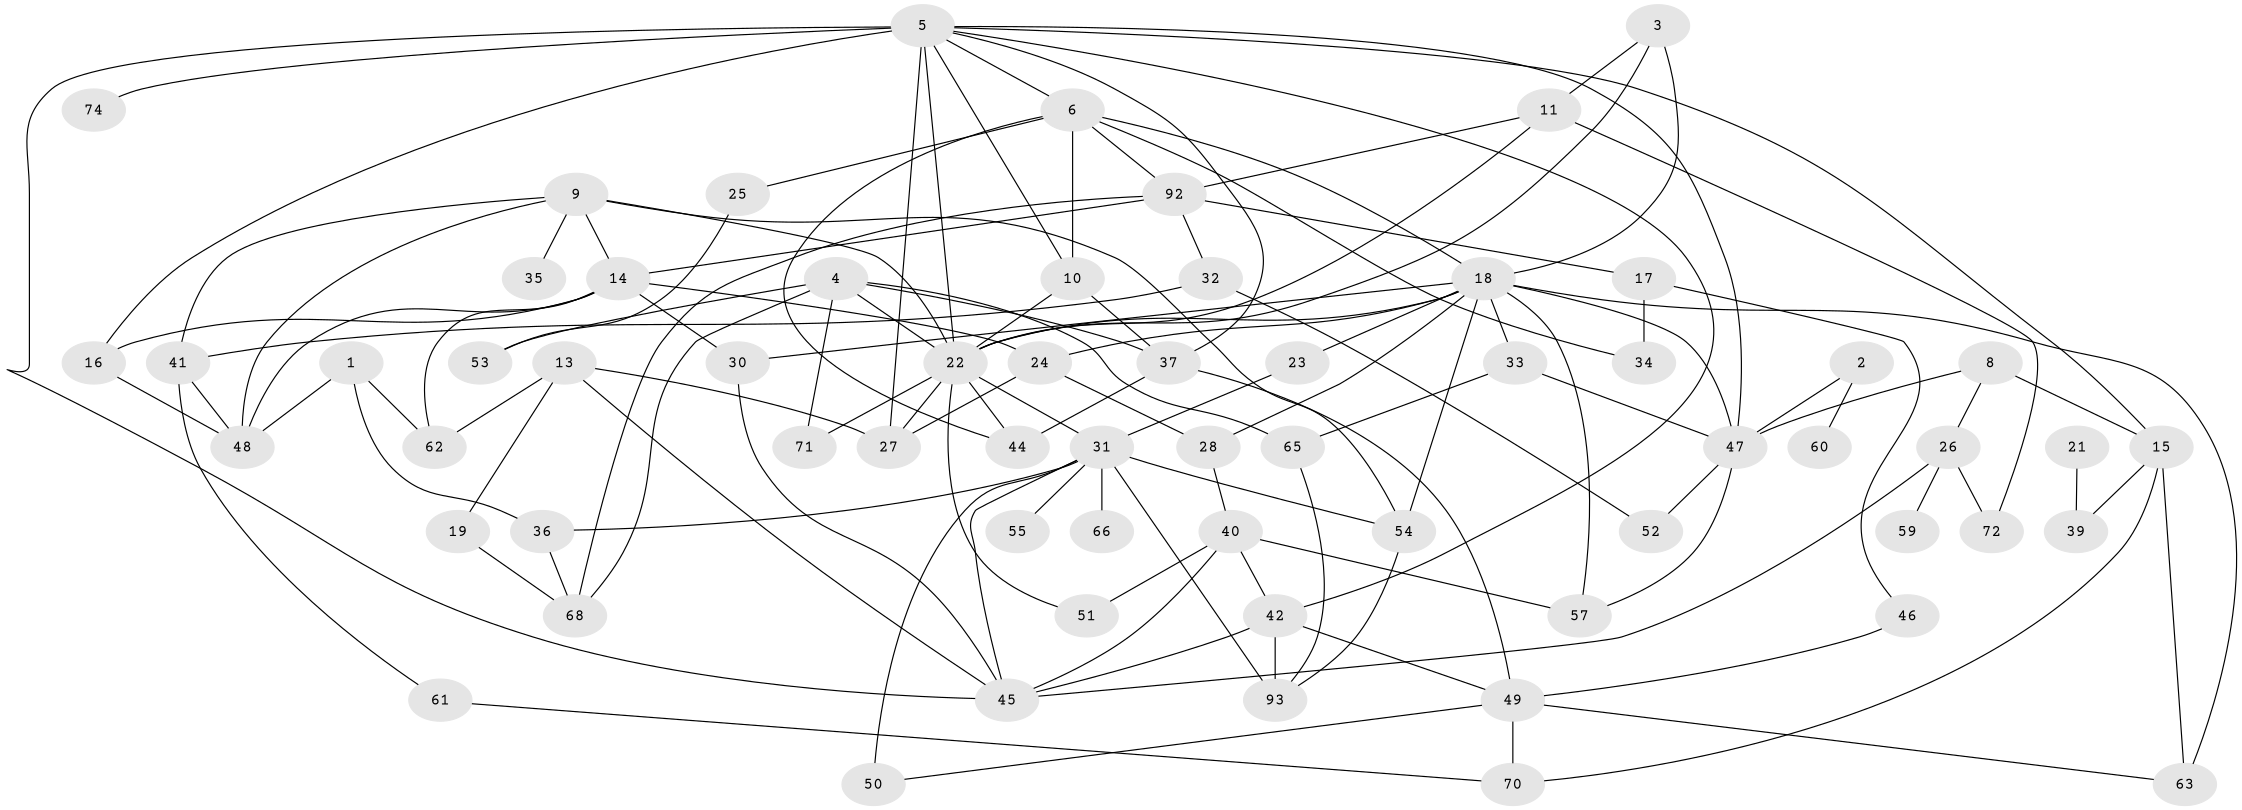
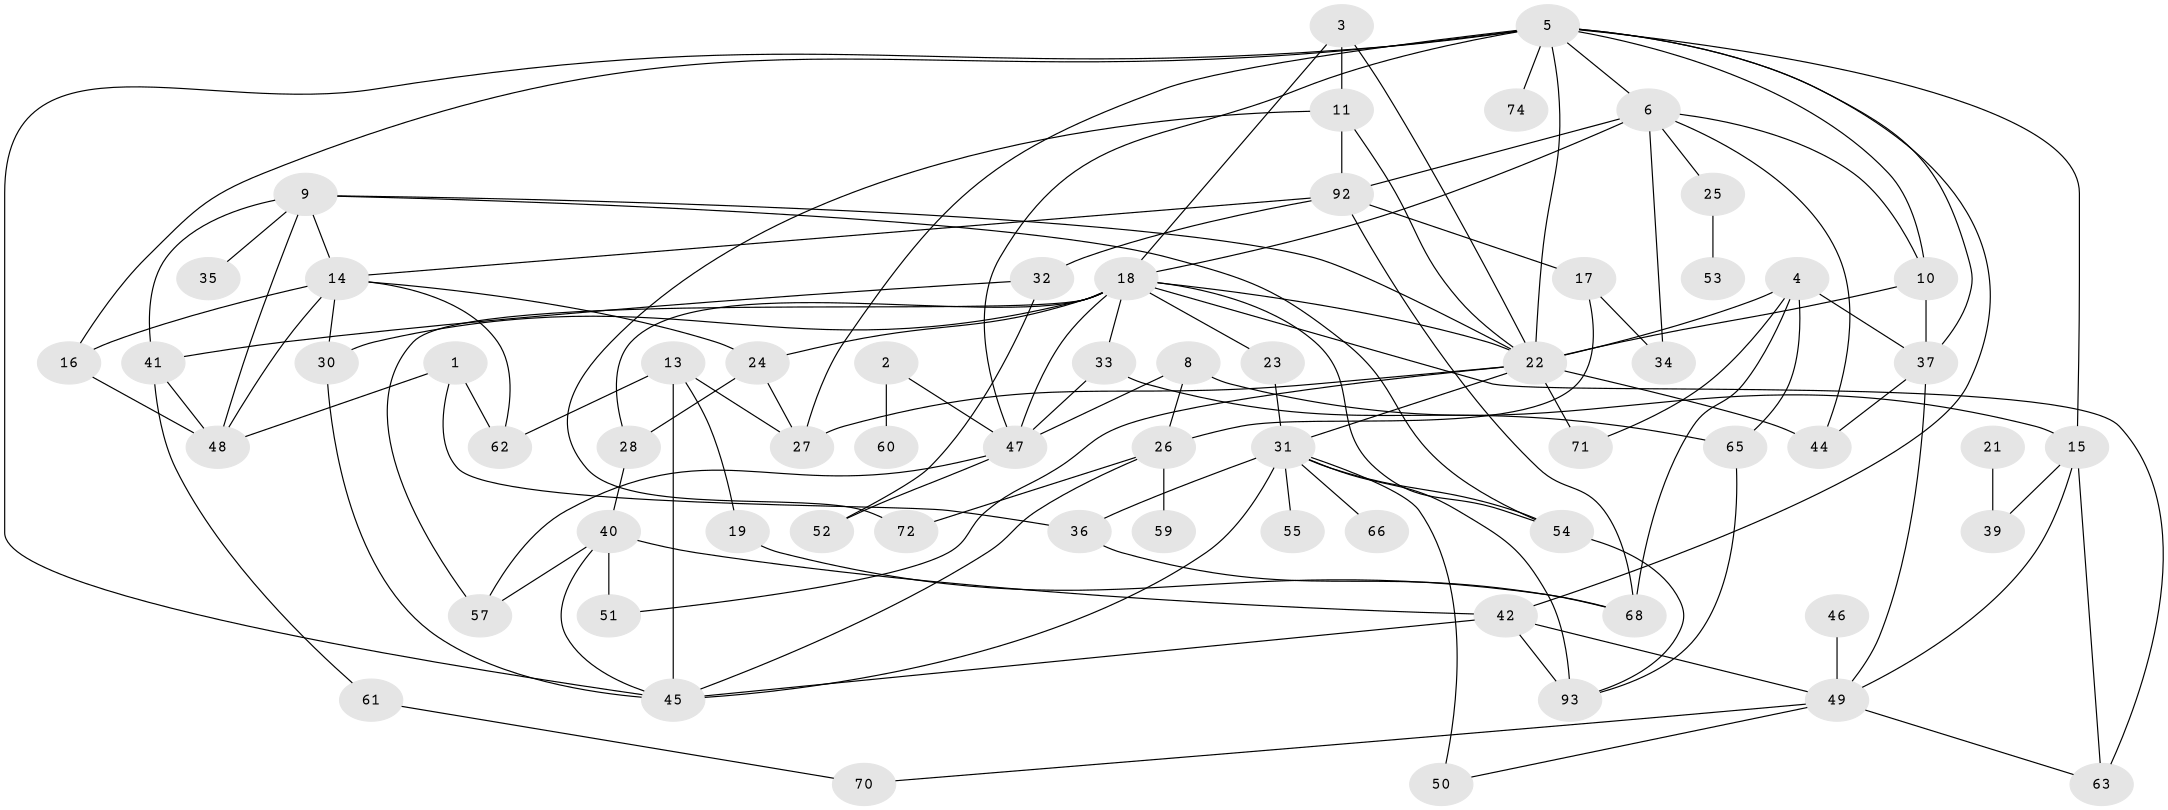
(677, 308) -> none
(1914, 361) -> (1539, 404)
(1895, 697) -> (1992, 601)
